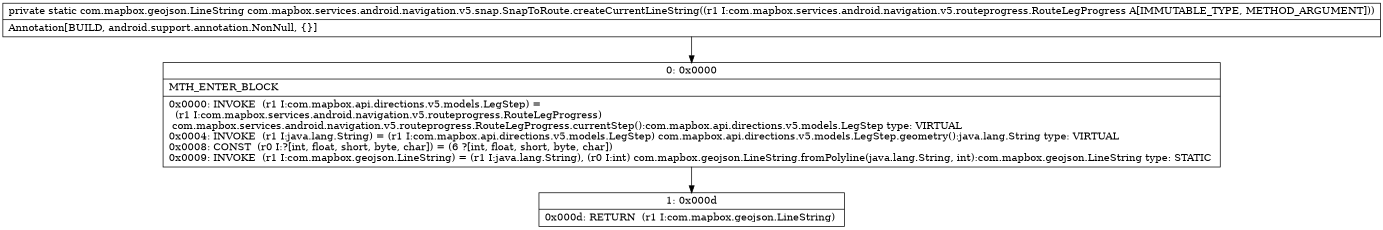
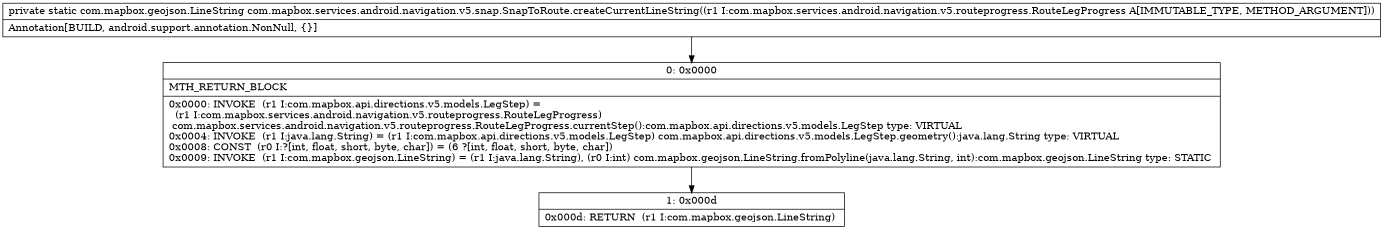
(224, 87) -> (228, 87)
